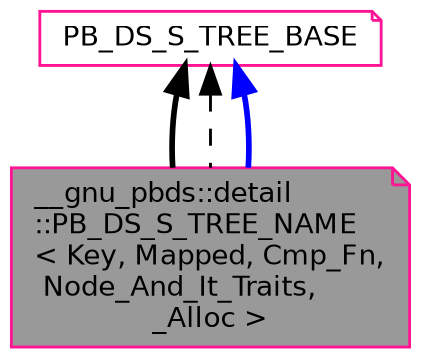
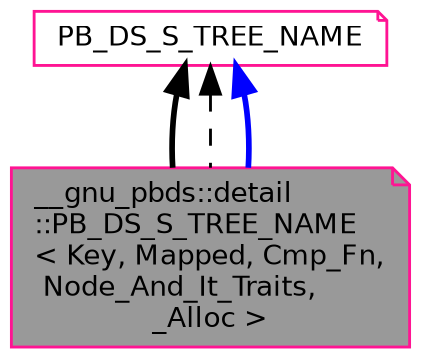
(210, 38) -> (210, 38)
